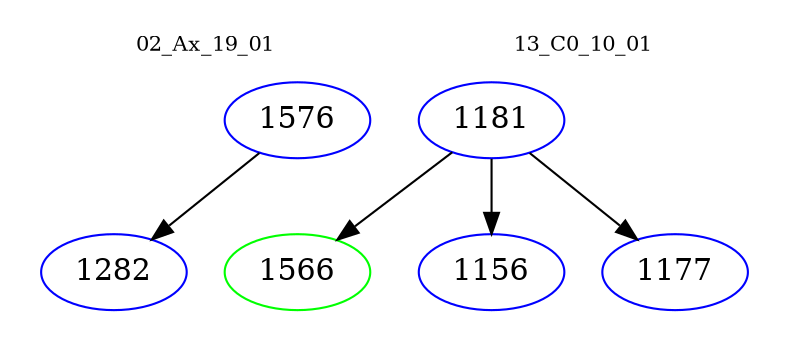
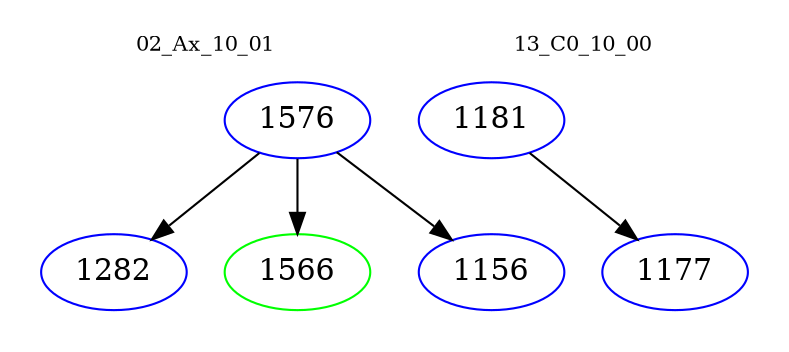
(206, 45) -> (206, 45)
(583, 45) -> (583, 45)
(416, 180) -> (297, 186)
(492, 186) -> (373, 180)
